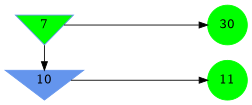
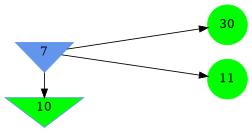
(44, 25) -> (44, 52)
(44, 80) -> (44, 108)
(135, 80) -> (131, 65)
